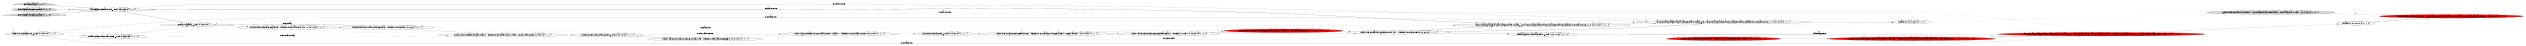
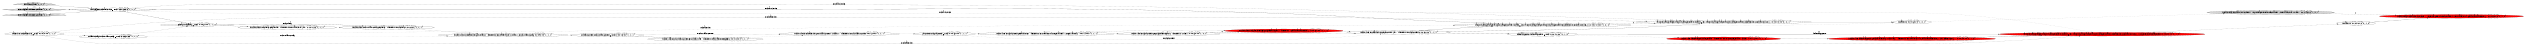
(34, 10) -> (34, 10)
